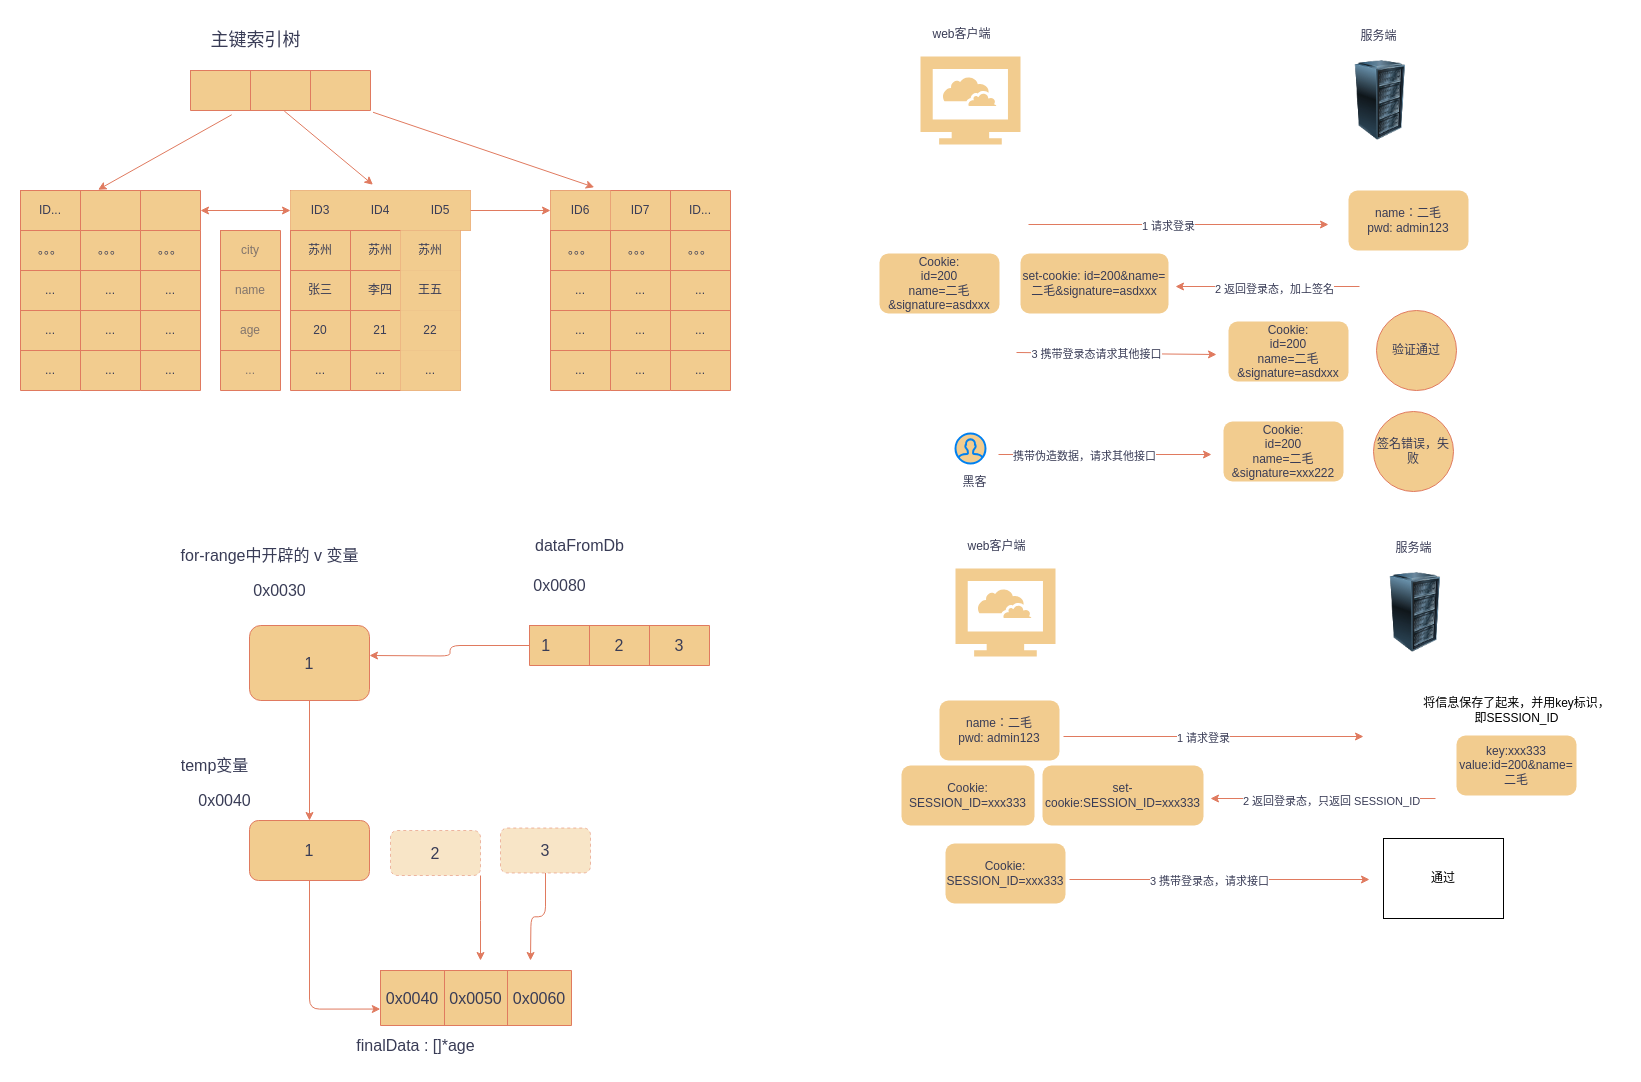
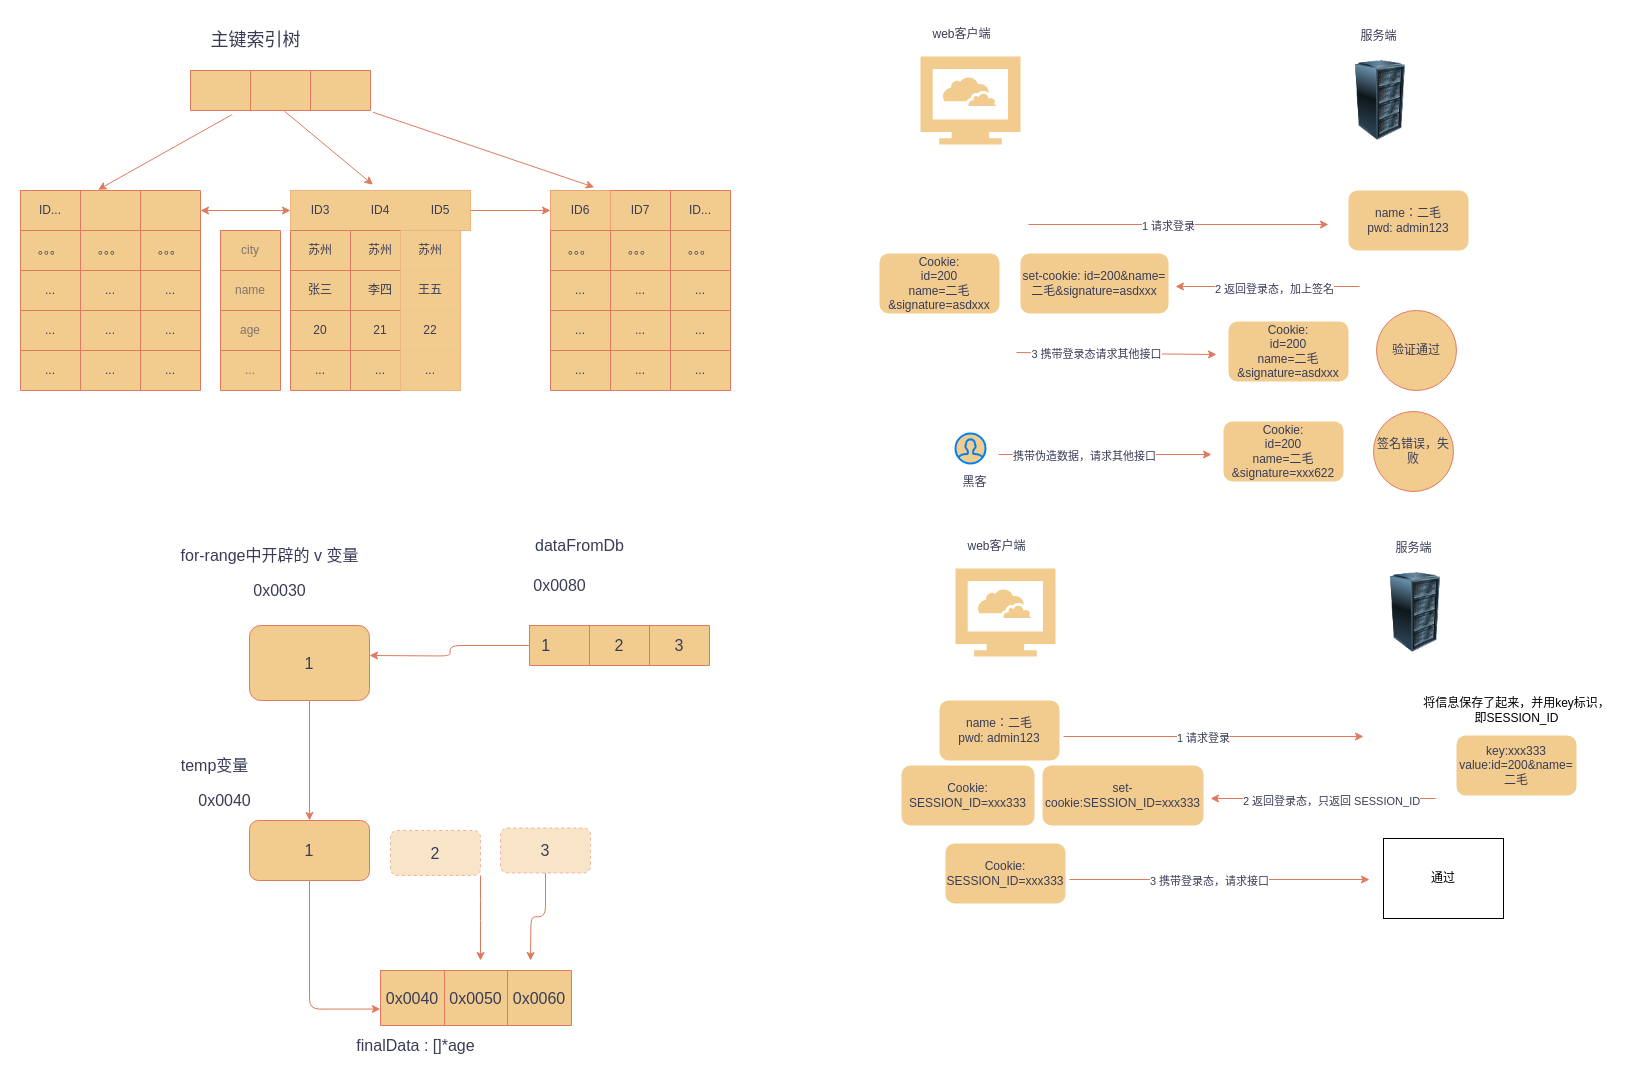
(1284, 452) -> (1284, 452)
